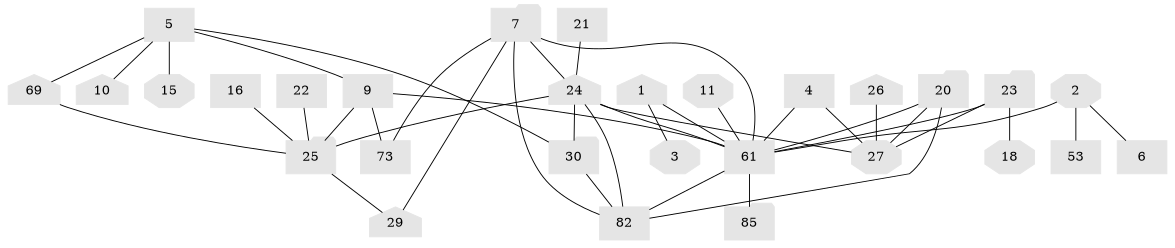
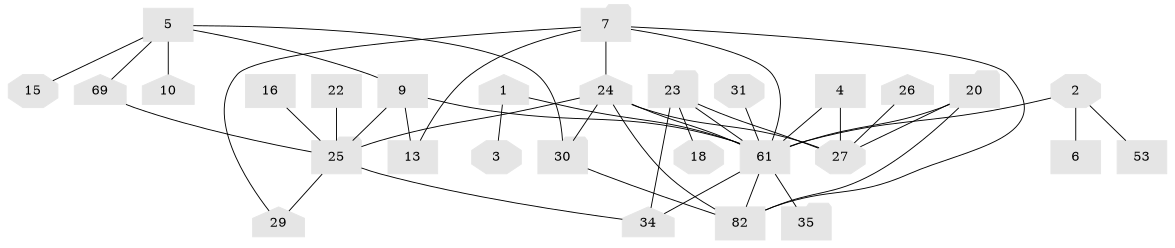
(582, 25) -> none
(708, 91) -> (739, 91)
(385, 157) -> (413, 157)
none -> (648, 223)
(749, 223) -> (806, 223)
